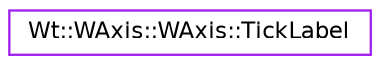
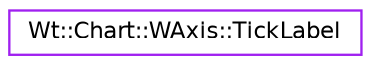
(190, 33) -> (185, 33)
